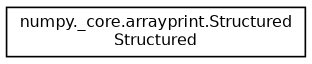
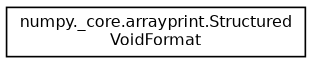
(156, 32) -> (156, 32)
